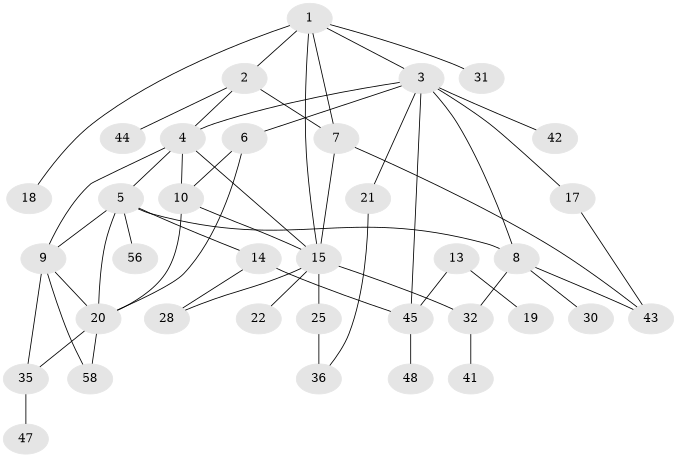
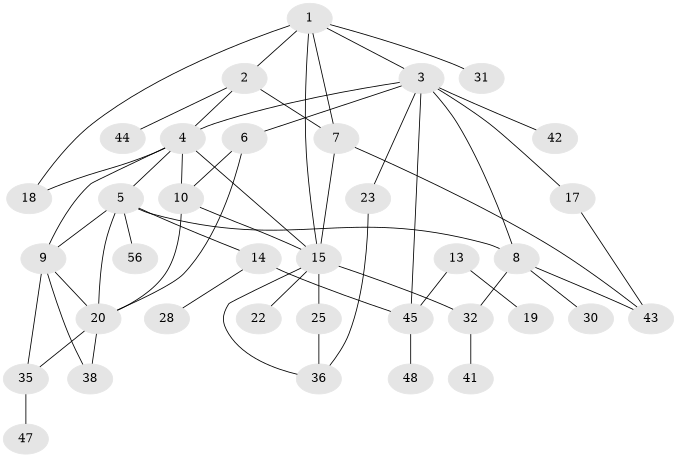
none -> (107, 169)
(368, 199) -> (368, 199)
(243, 290) -> (223, 319)
(90, 379) -> (90, 379)
